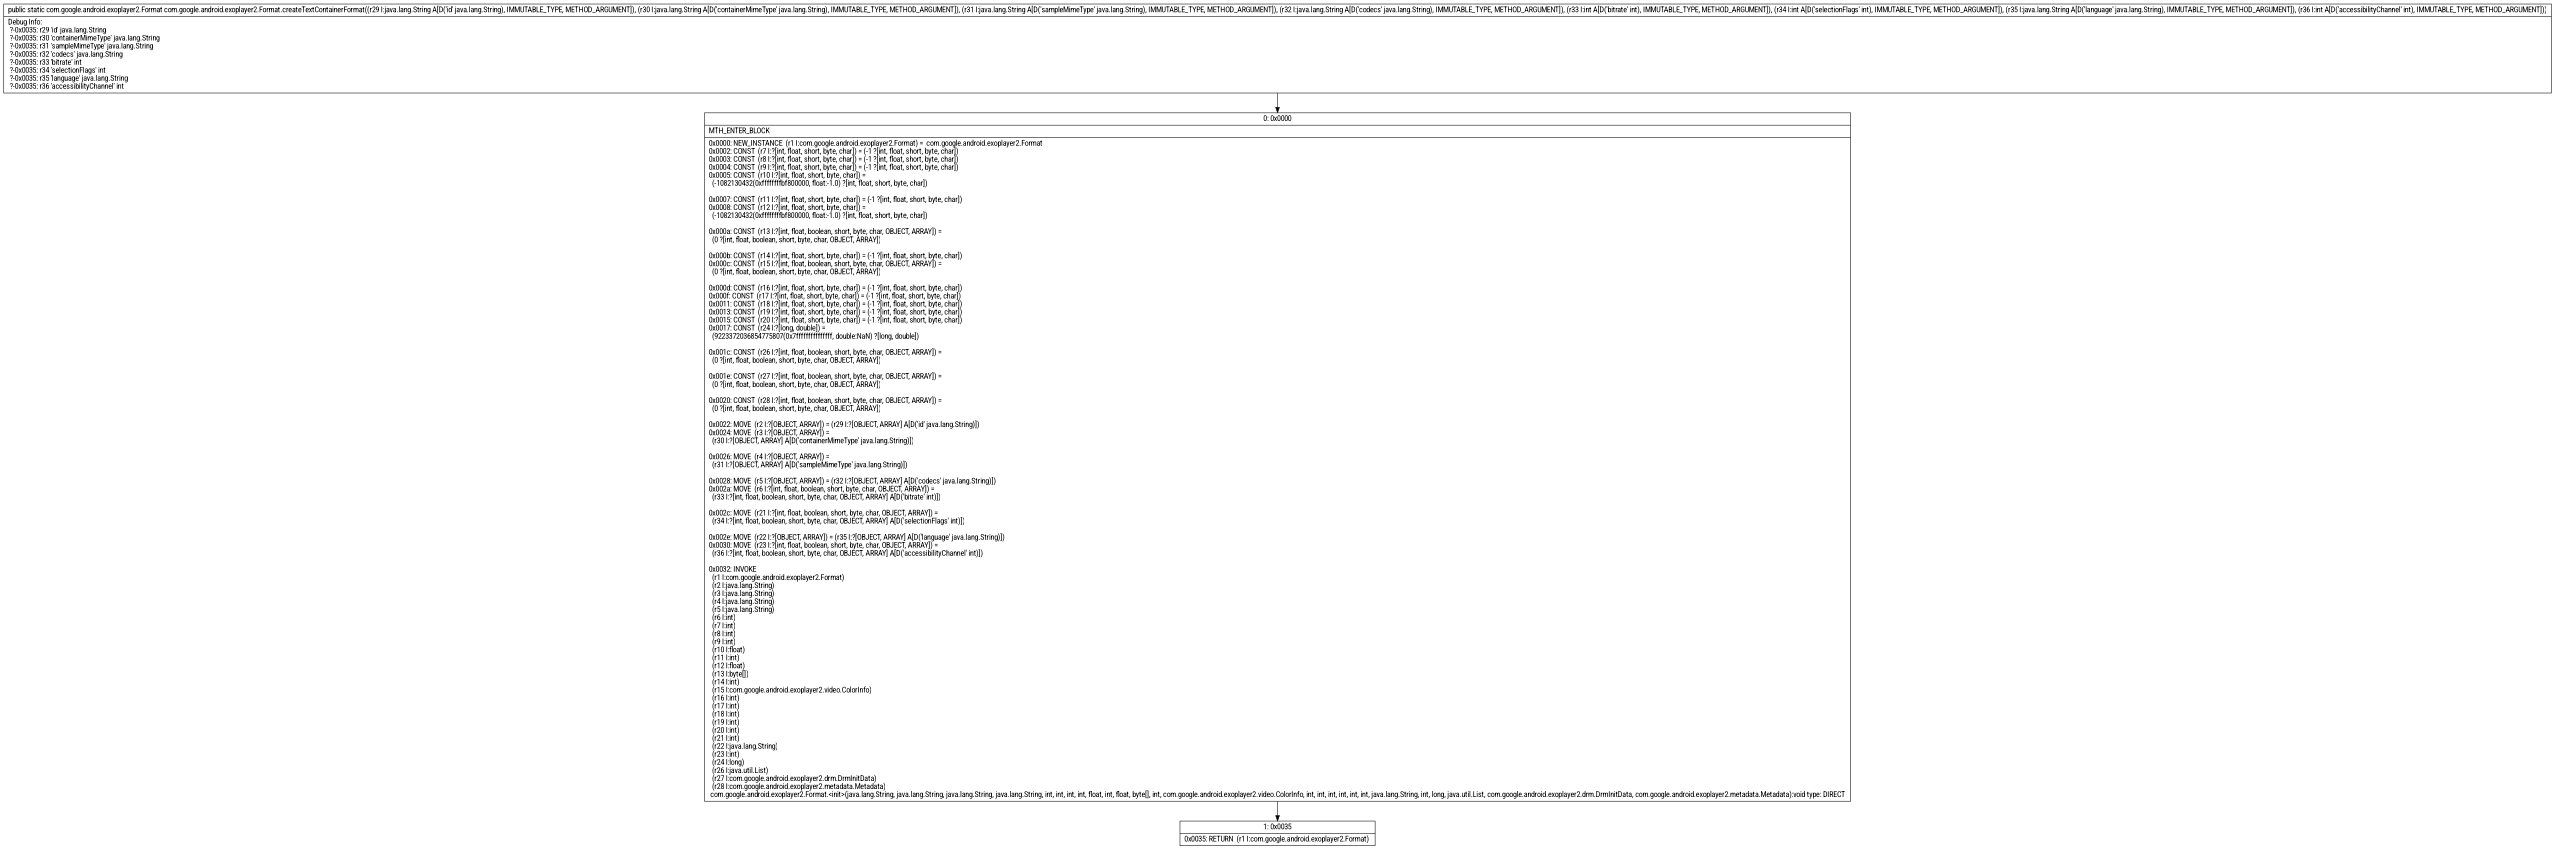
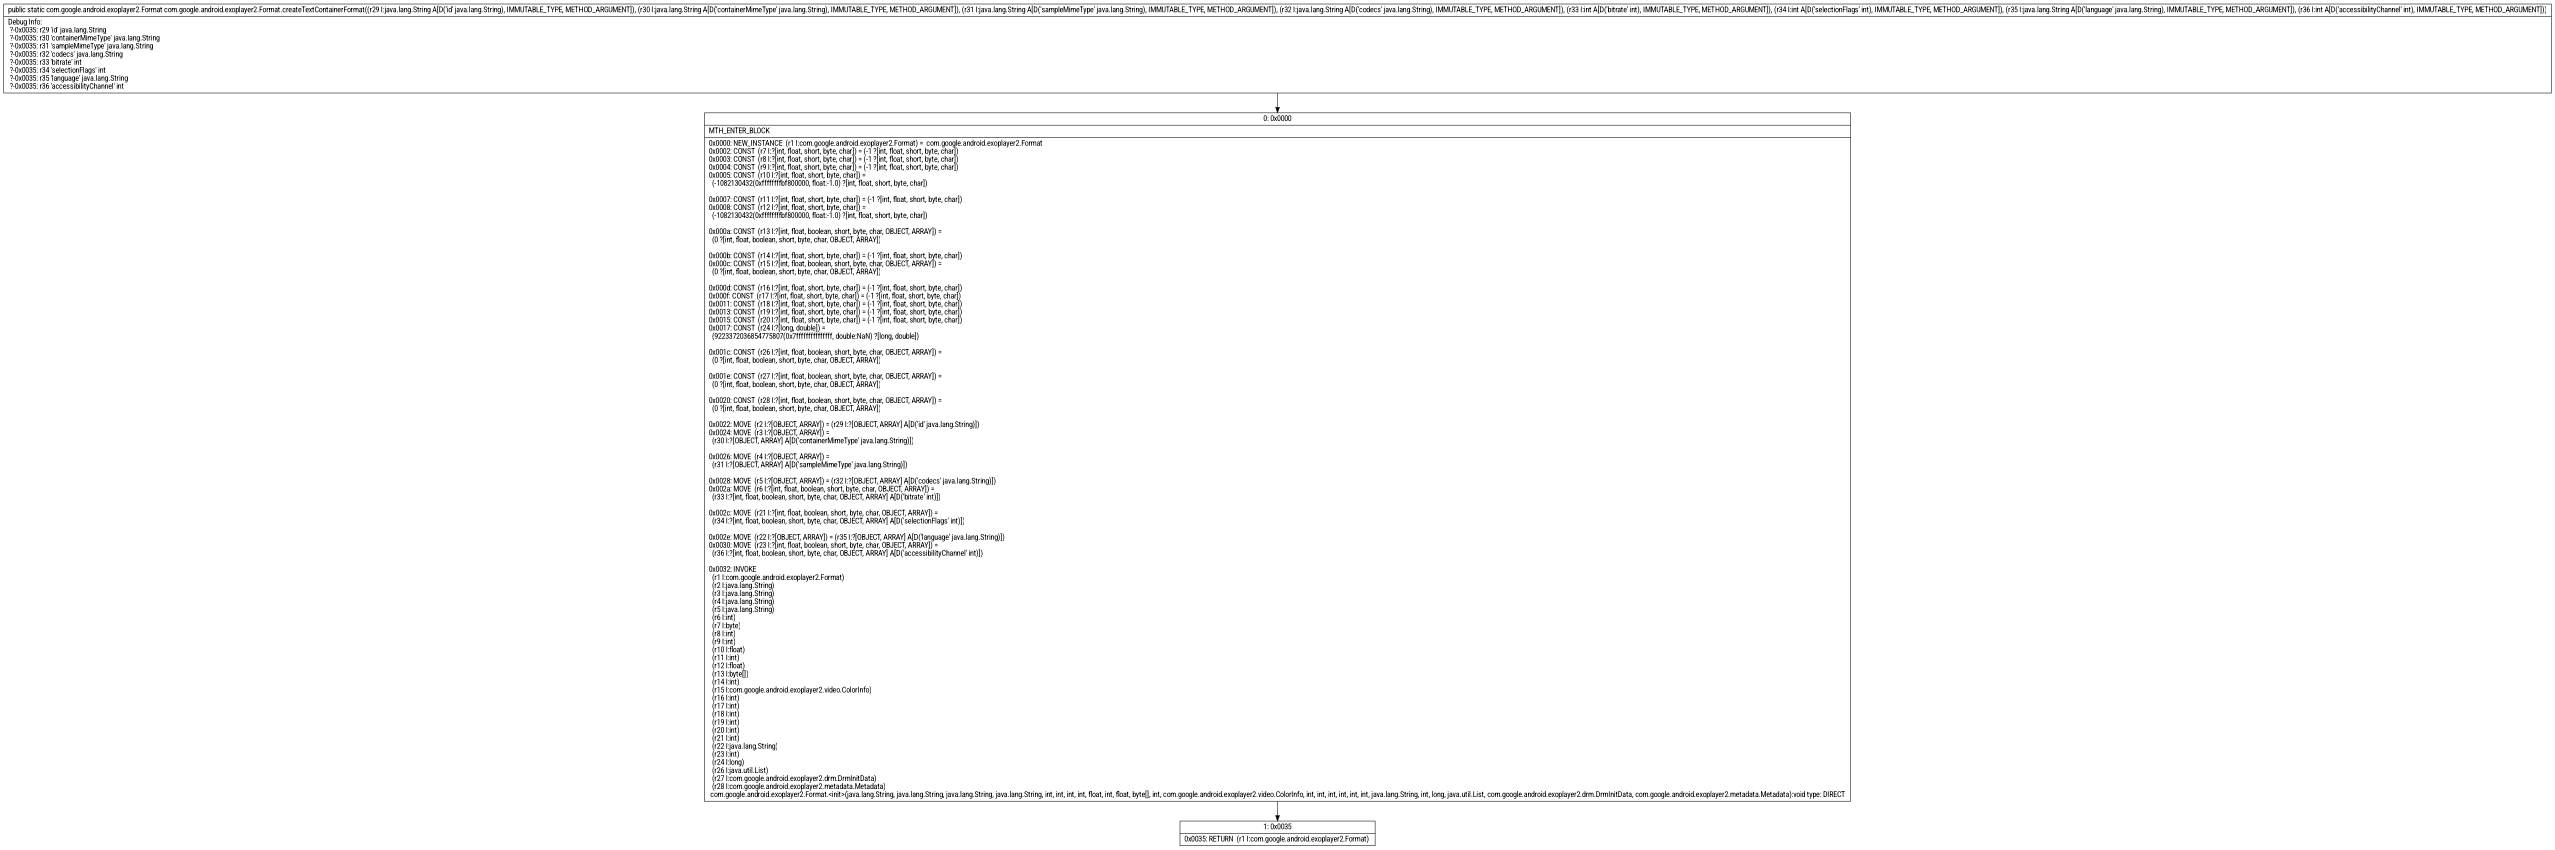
(722, 626) -> (725, 626)
